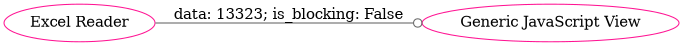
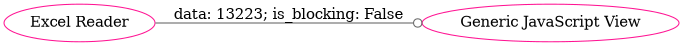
(289, 15) -> (289, 15)
